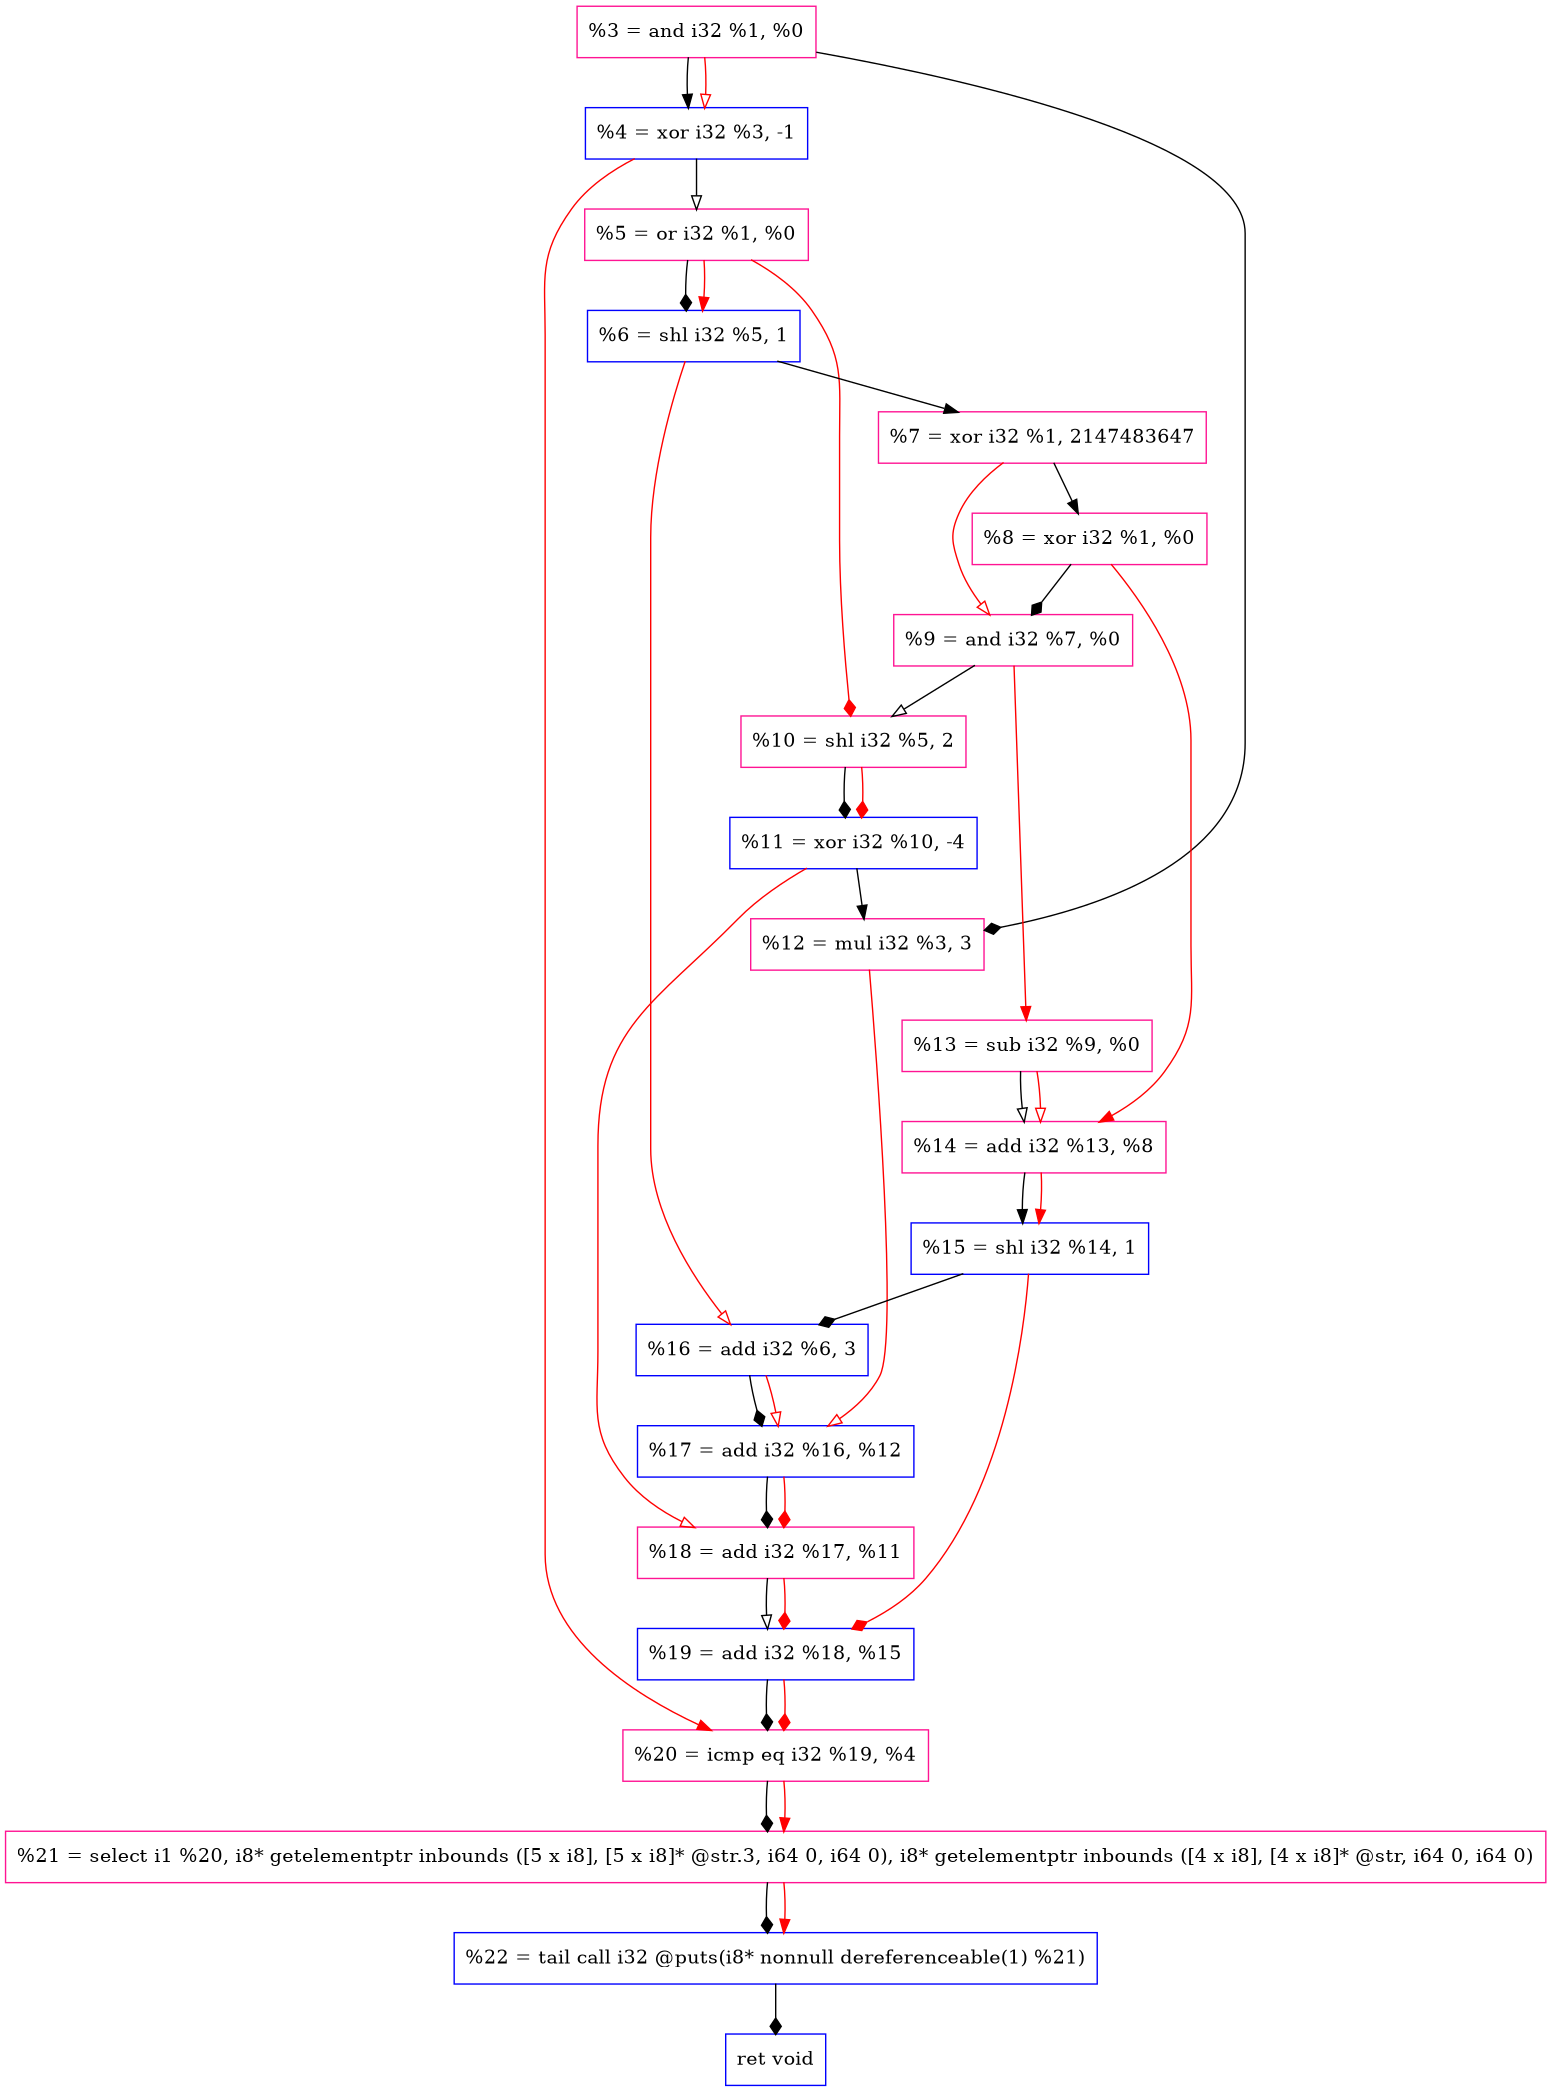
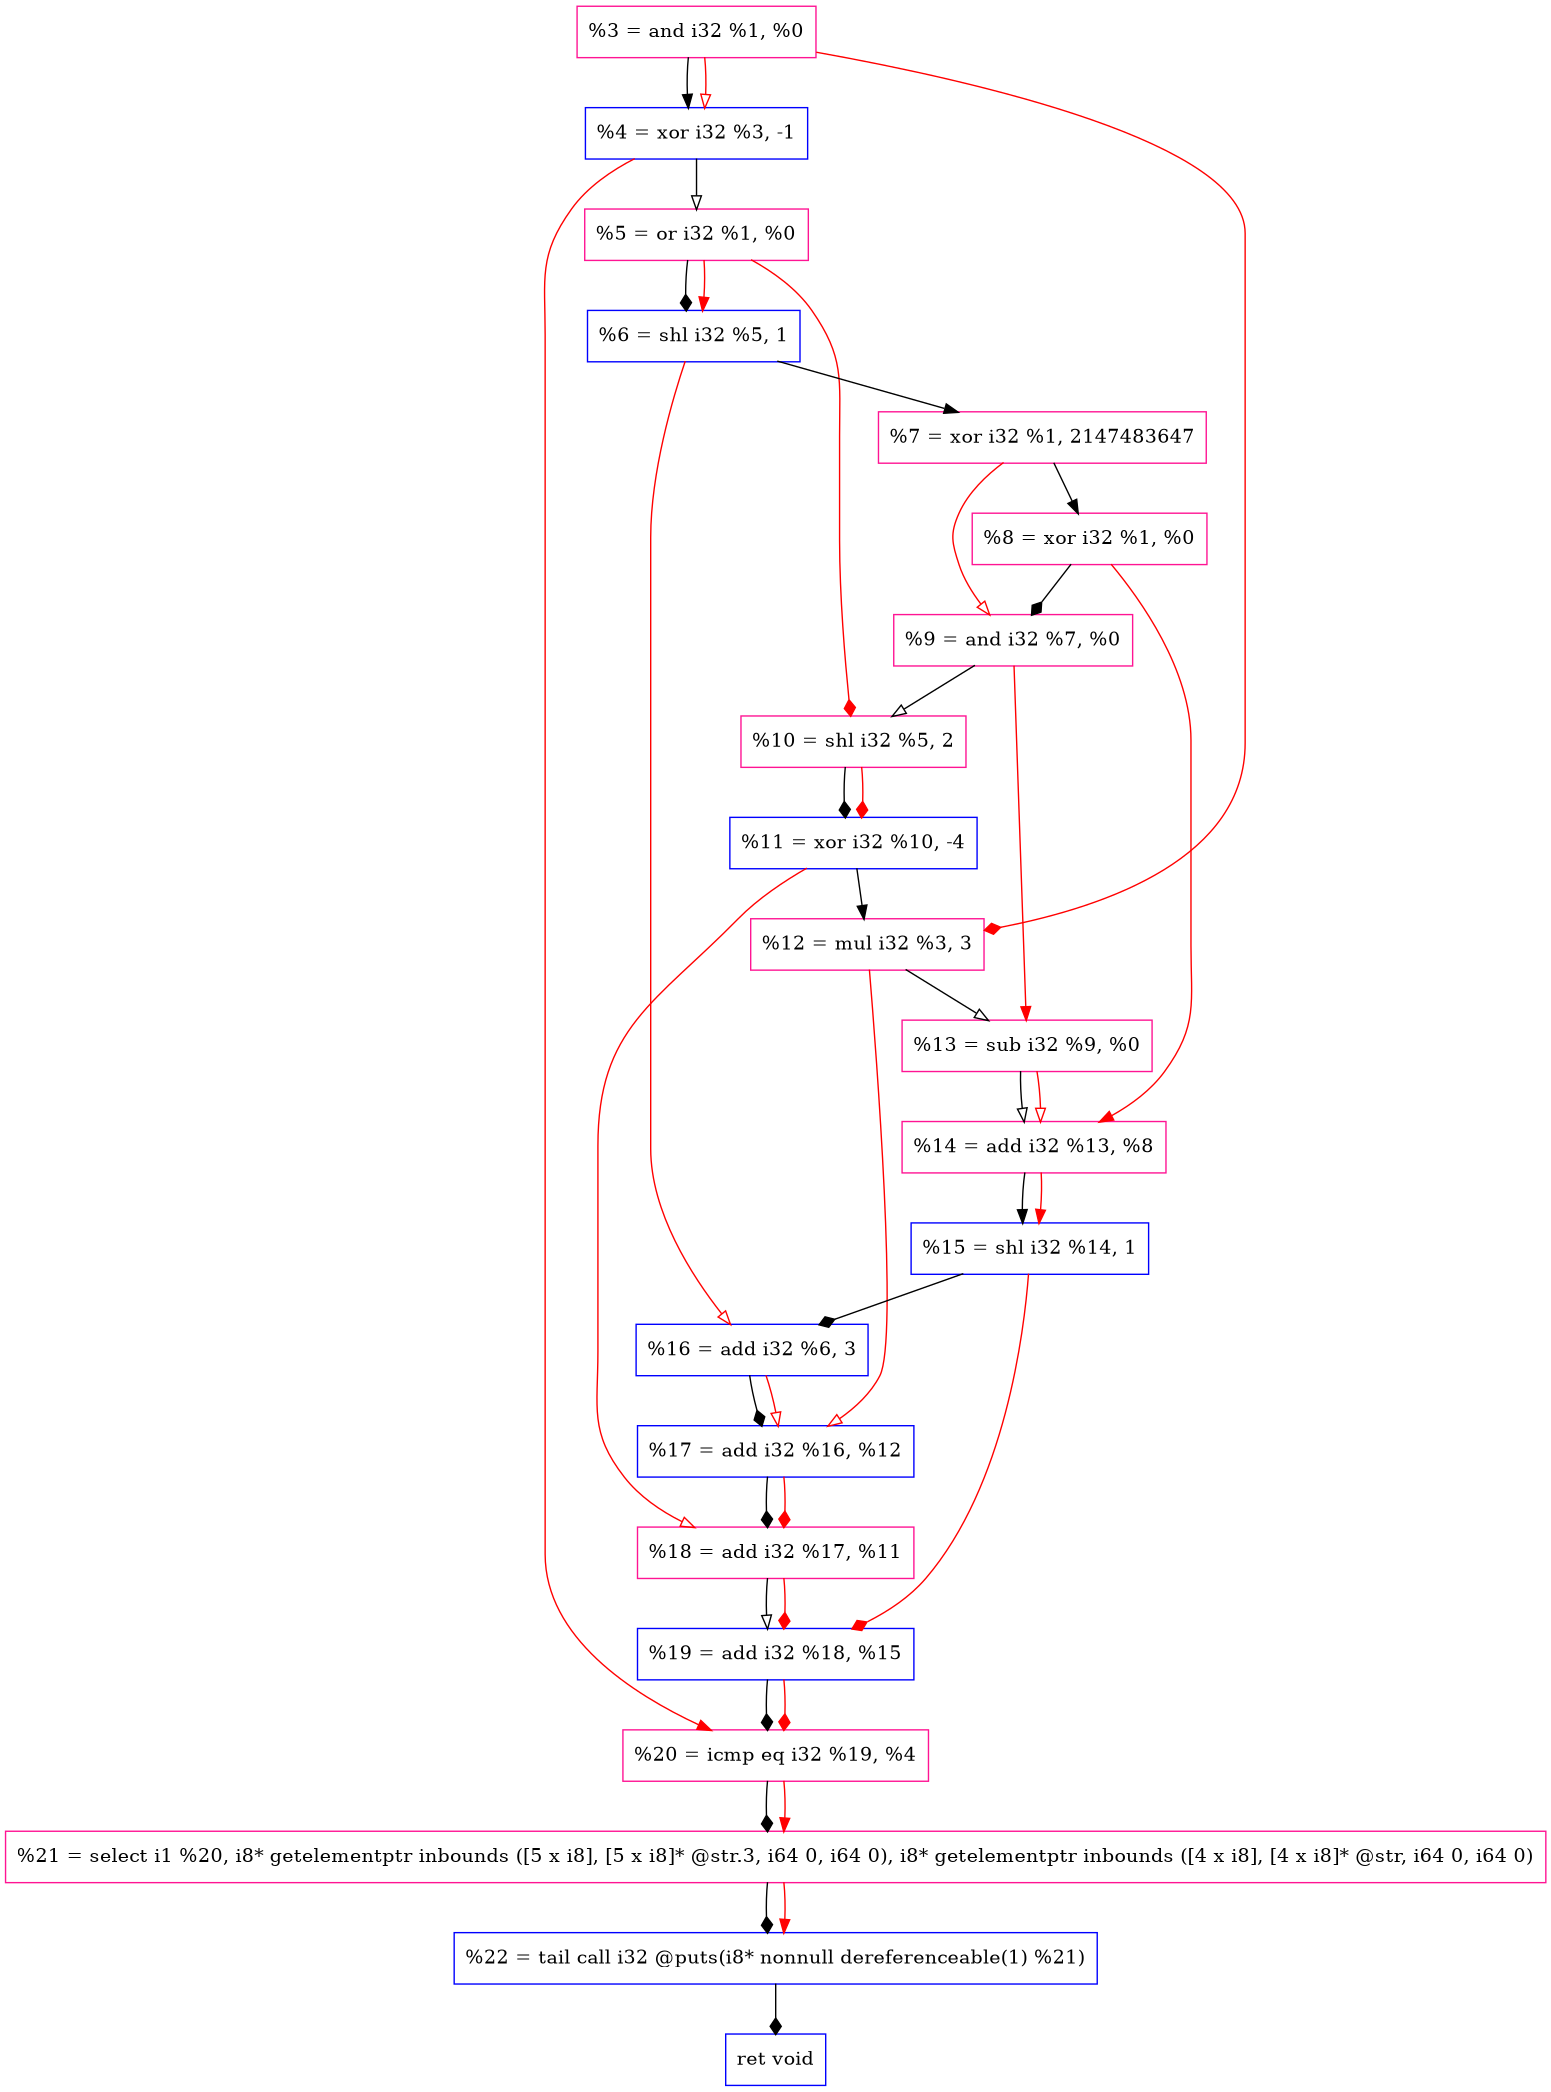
(1245, 412) -> (1245, 412)
none -> (941, 991)
